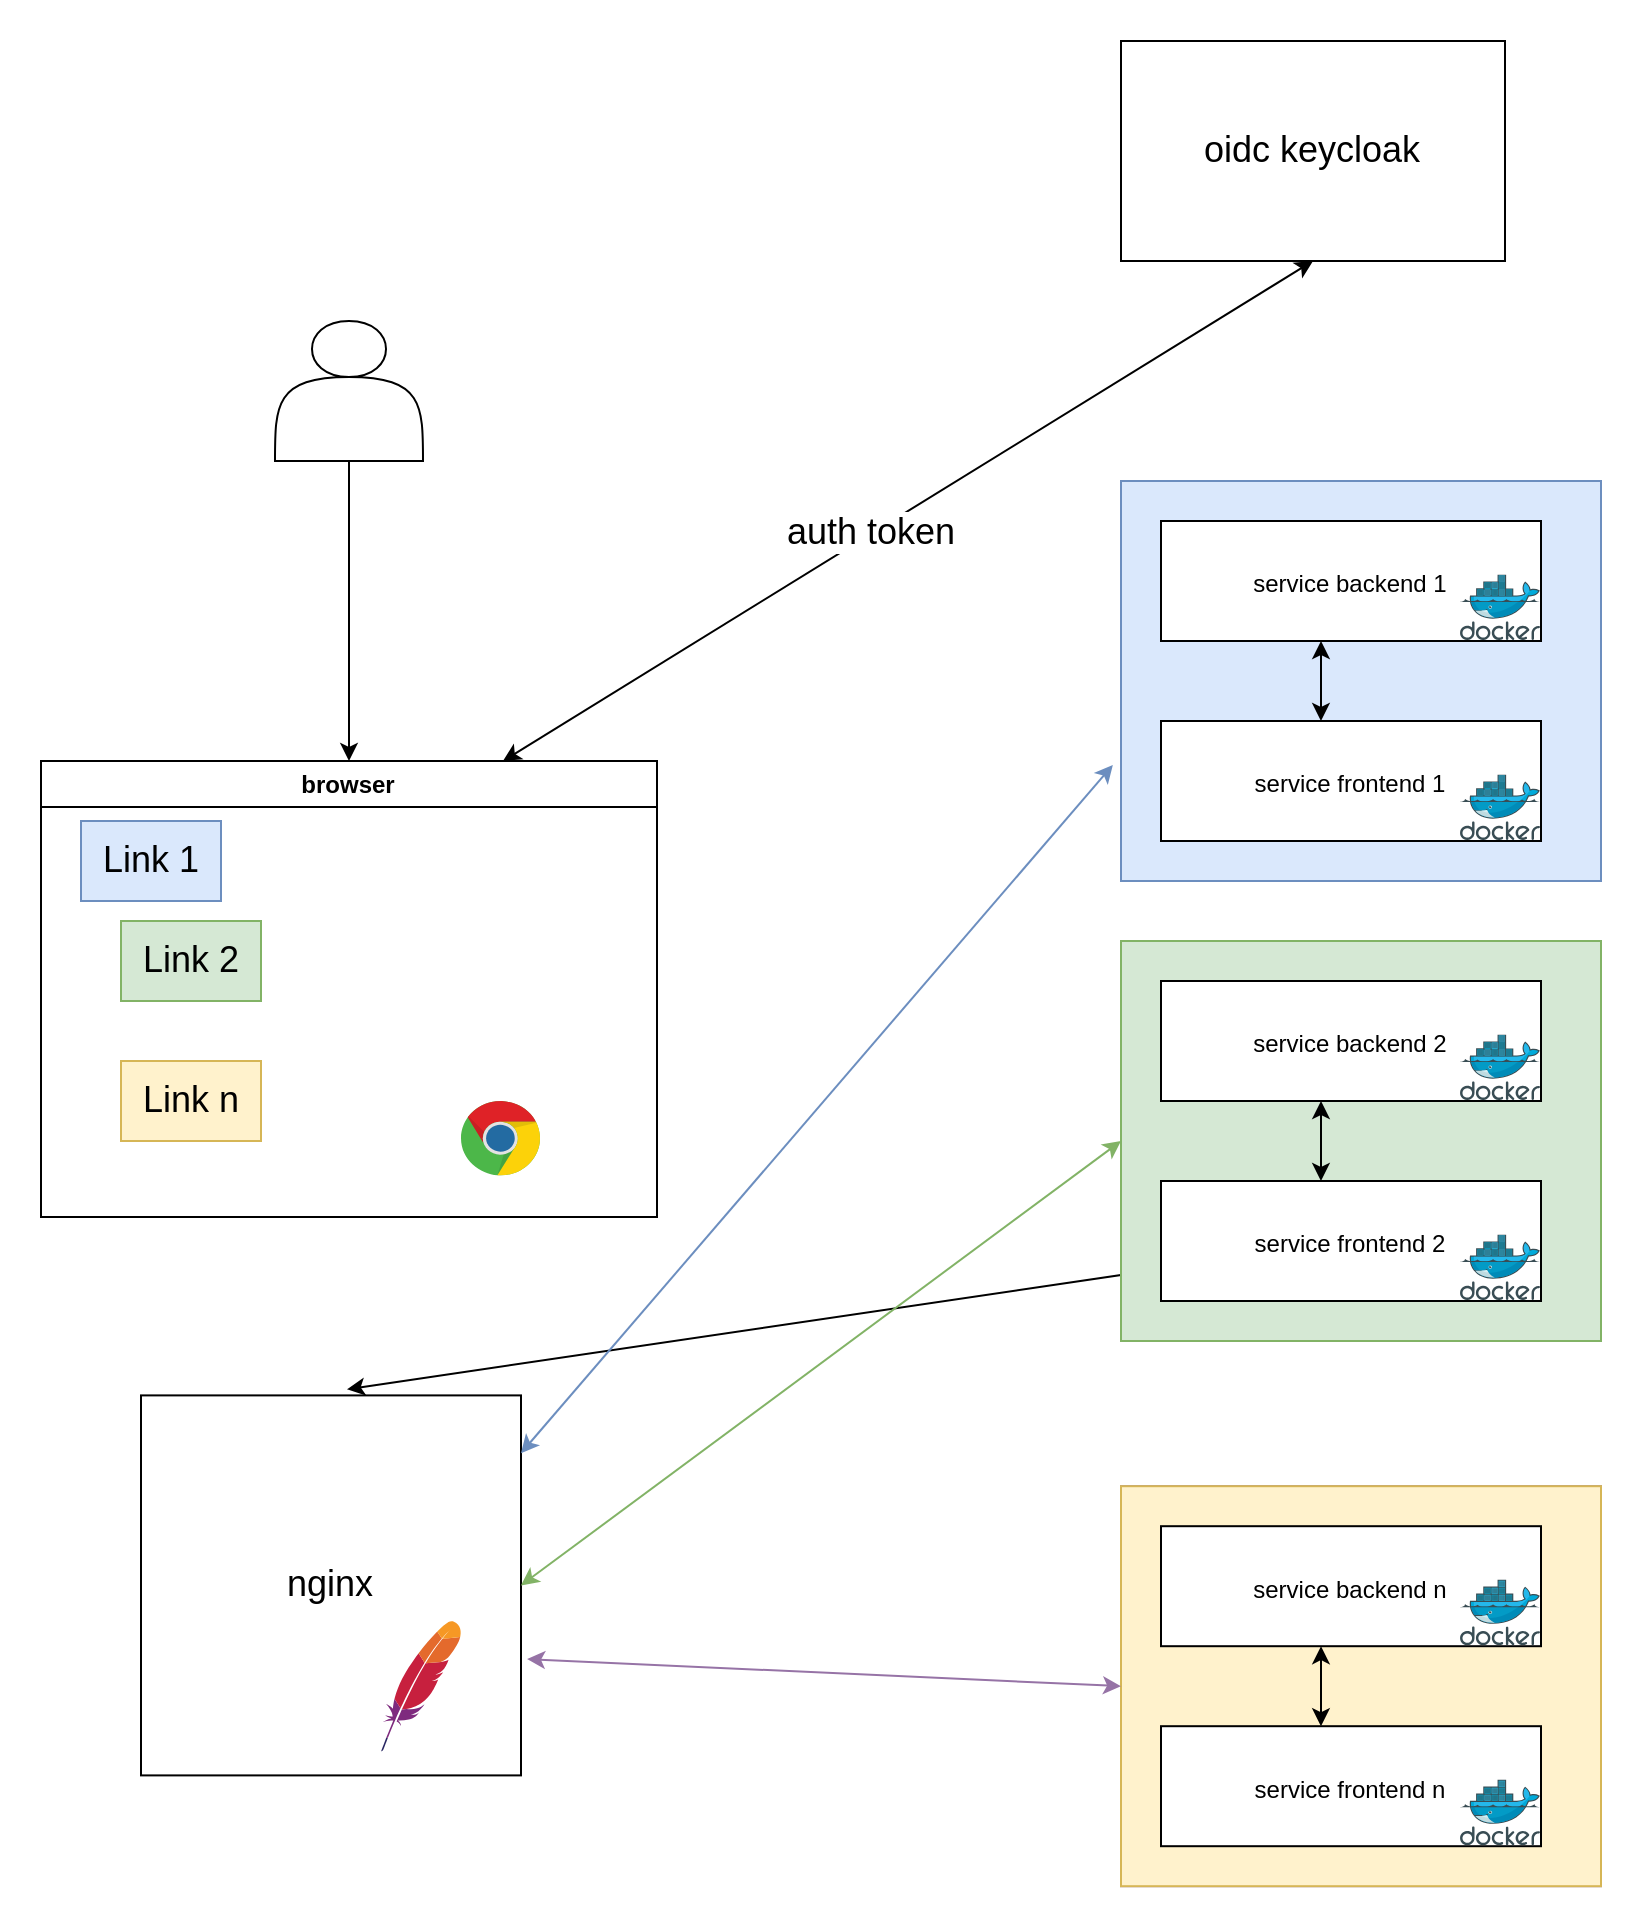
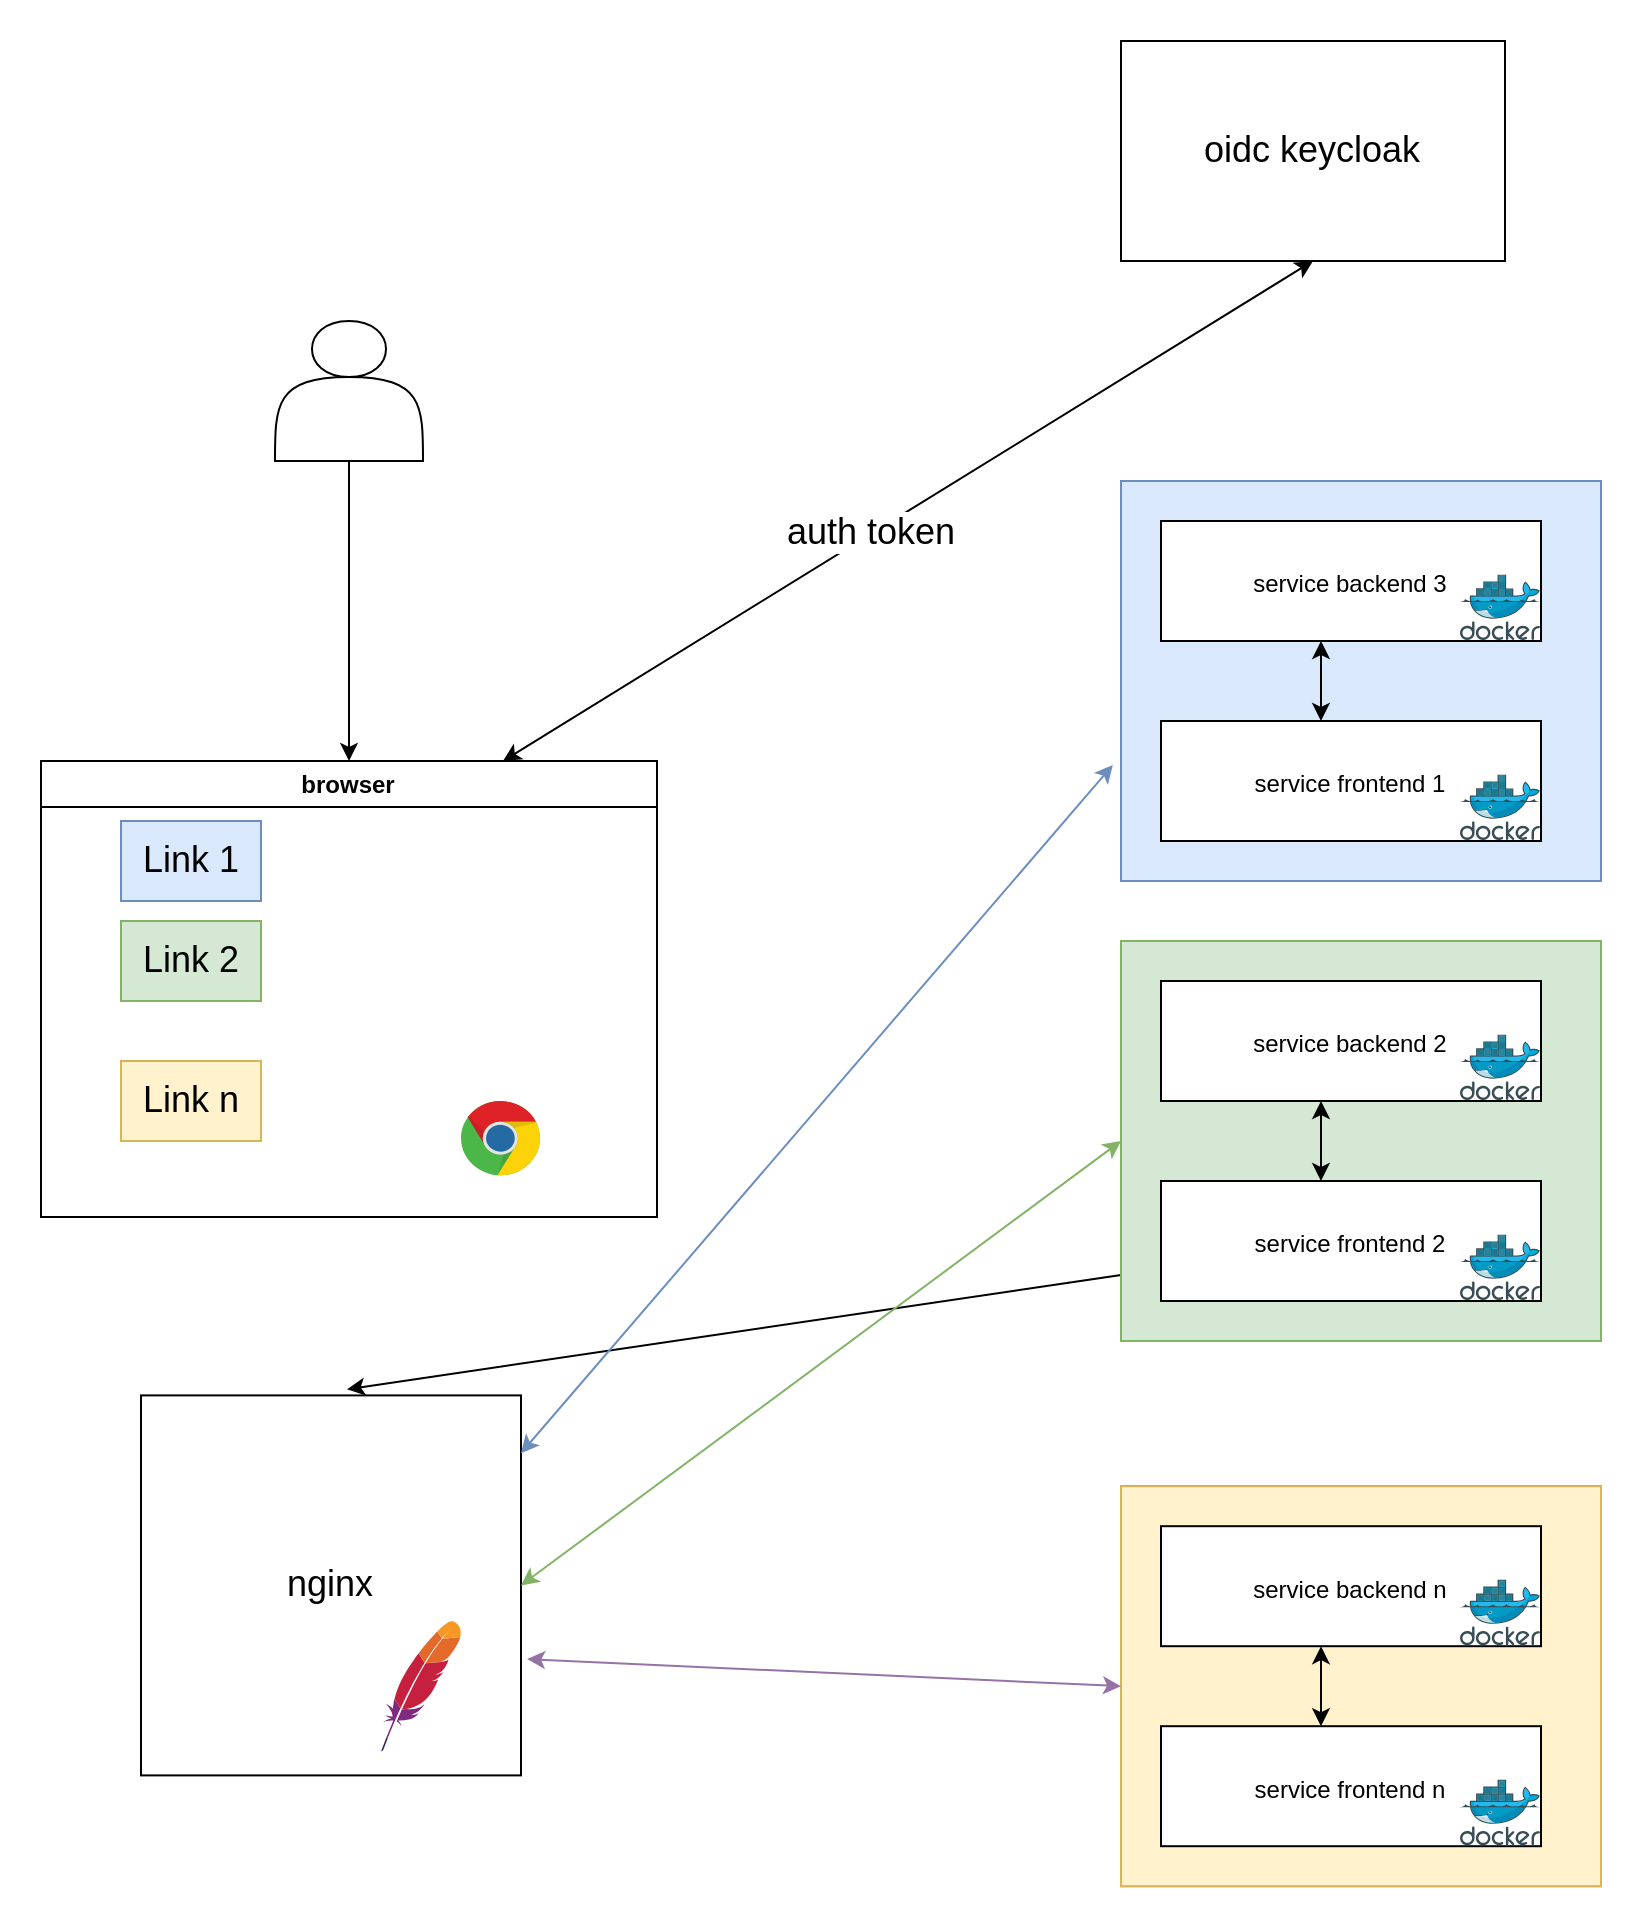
(1351, 581) -> (1351, 581)
(151, 861) -> (191, 861)
